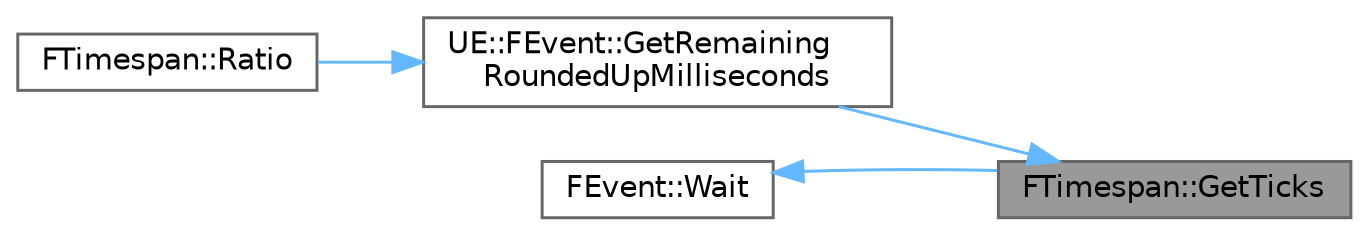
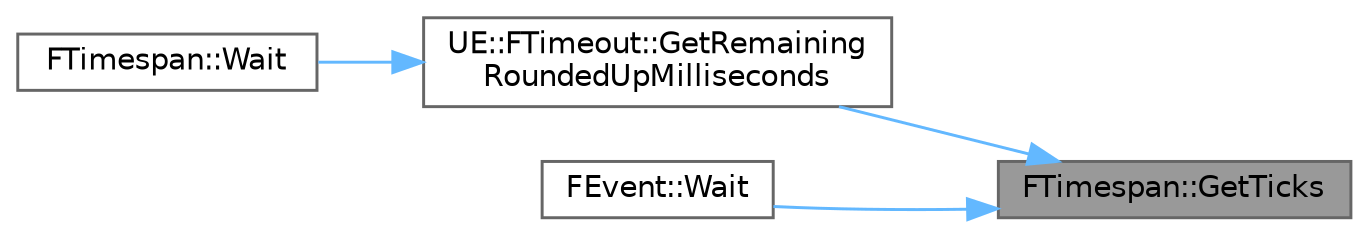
(167, 62) -> (167, 62)
(658, 62) -> (658, 62)
(901, 170) -> (870, 209)
